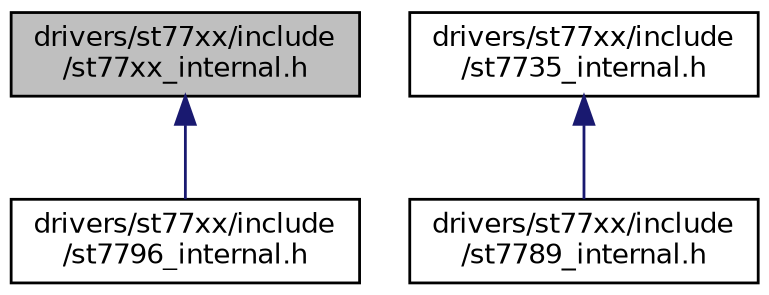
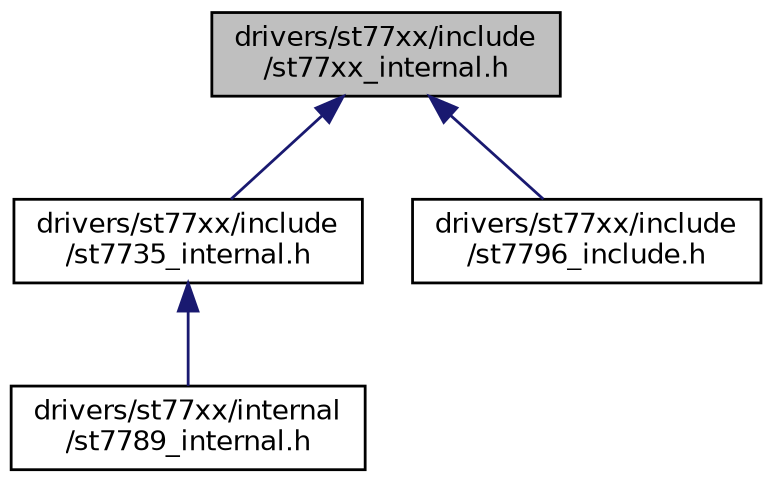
none -> (277, 157)
(185, 241) -> (587, 241)
(584, 241) -> (188, 428)
